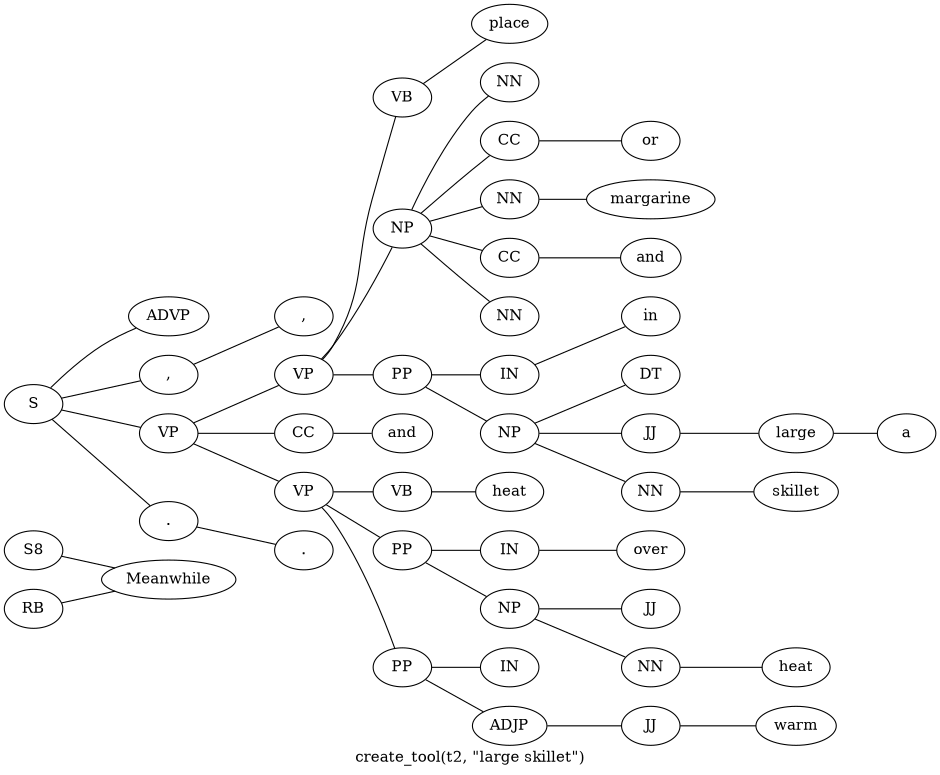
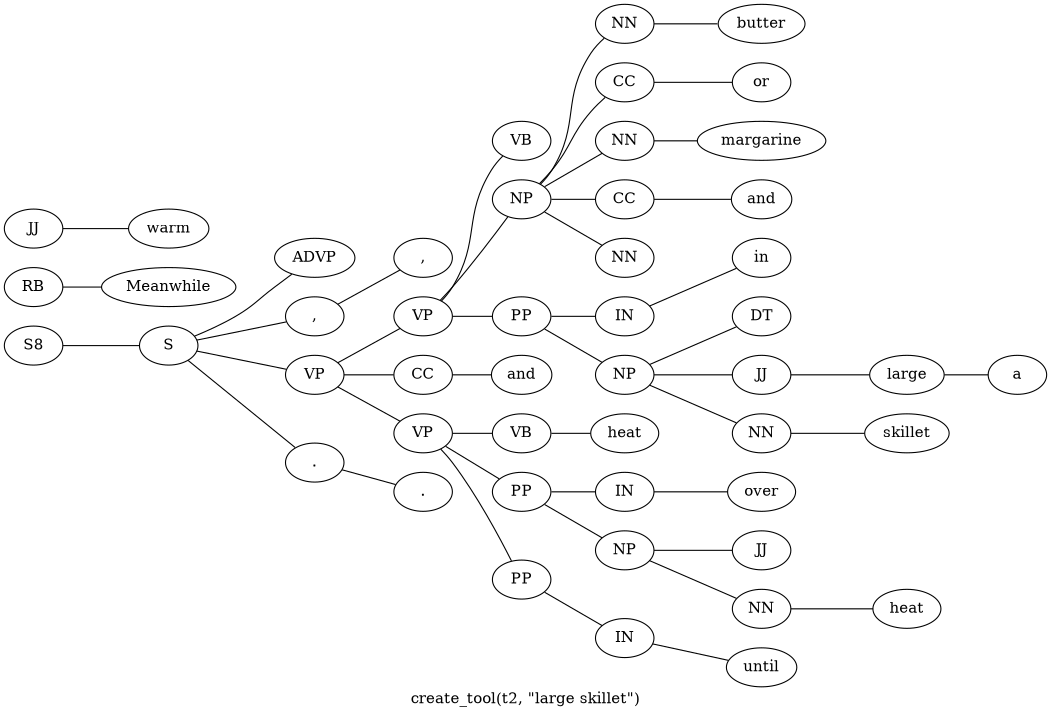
(510, 24) -> none
none -> (762, 24)
(88, 562) -> (101, 346)
none -> (762, 667)
(510, 726) -> none
